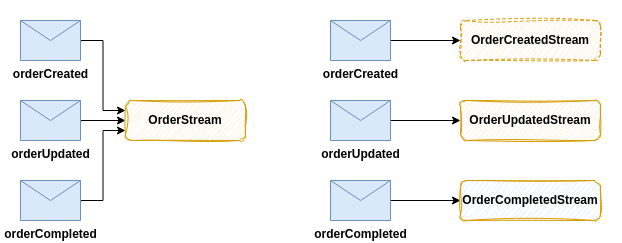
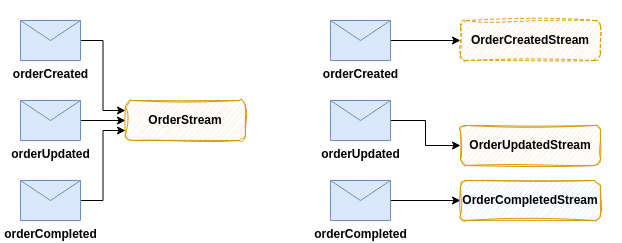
(531, 121) -> (531, 146)
